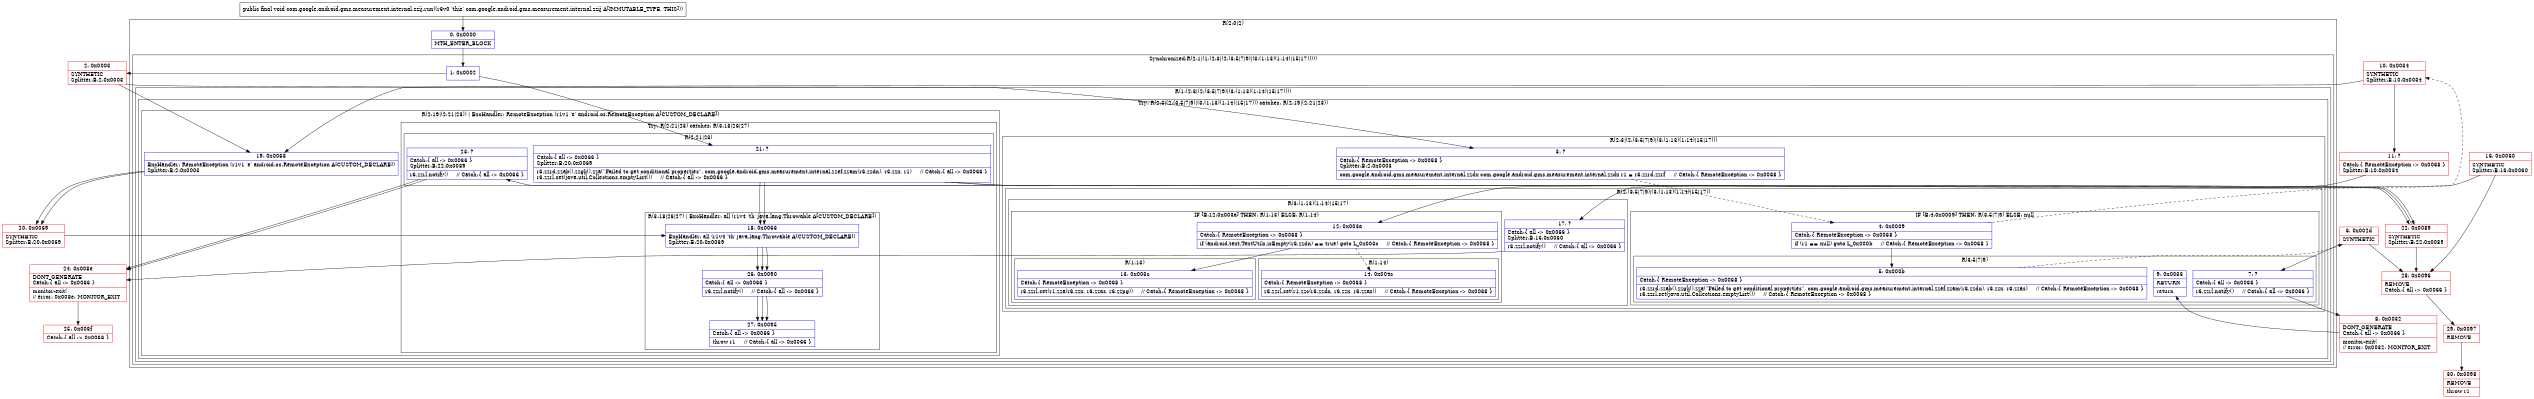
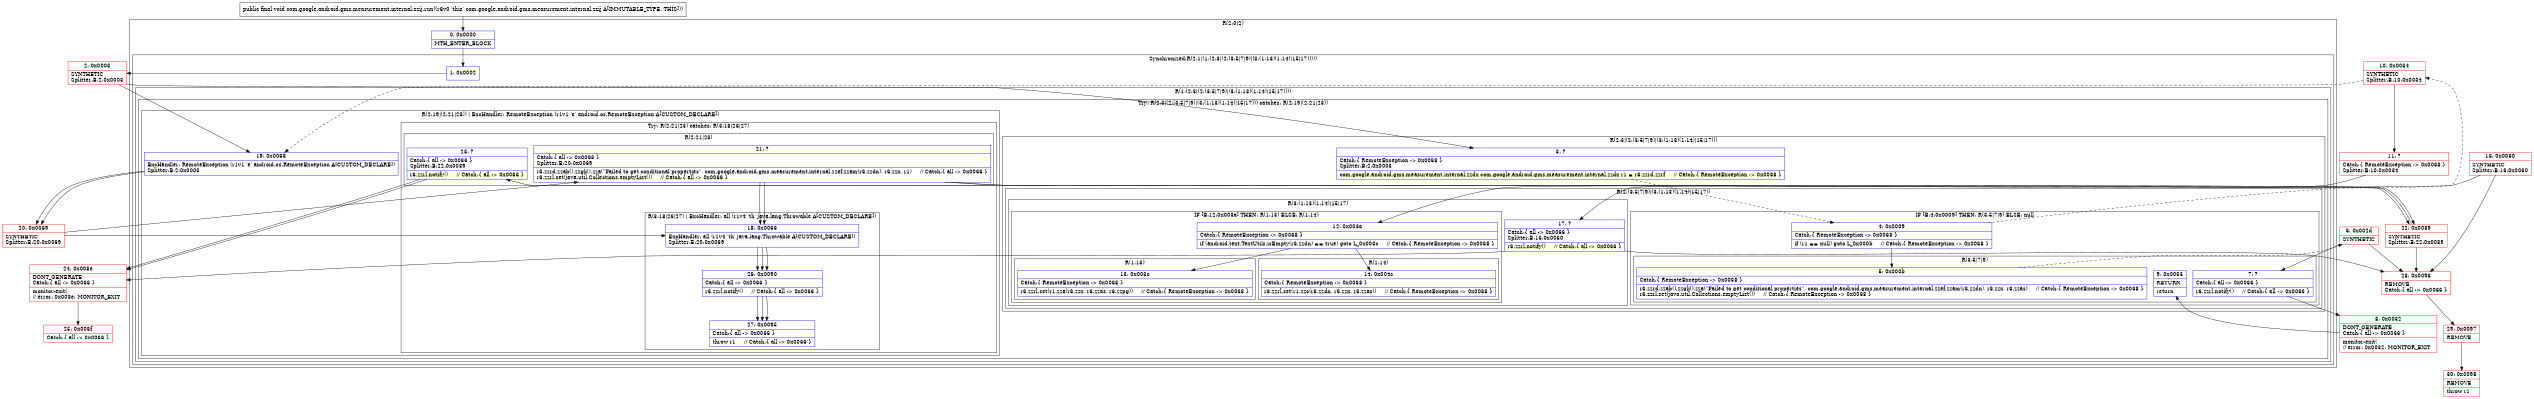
(1317, 85) -> (1317, 85)
(595, 106) -> (319, 207)
none -> (2004, 253)
(1364, 261) -> (1364, 261)
